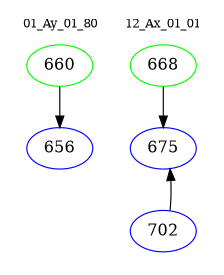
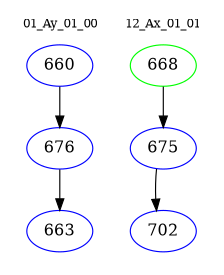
(60, 25) -> (60, 25)
(60, 66) -> (60, 66)
(60, 148) -> (60, 148)
(171, 196) -> (156, 184)
none -> (60, 231)
